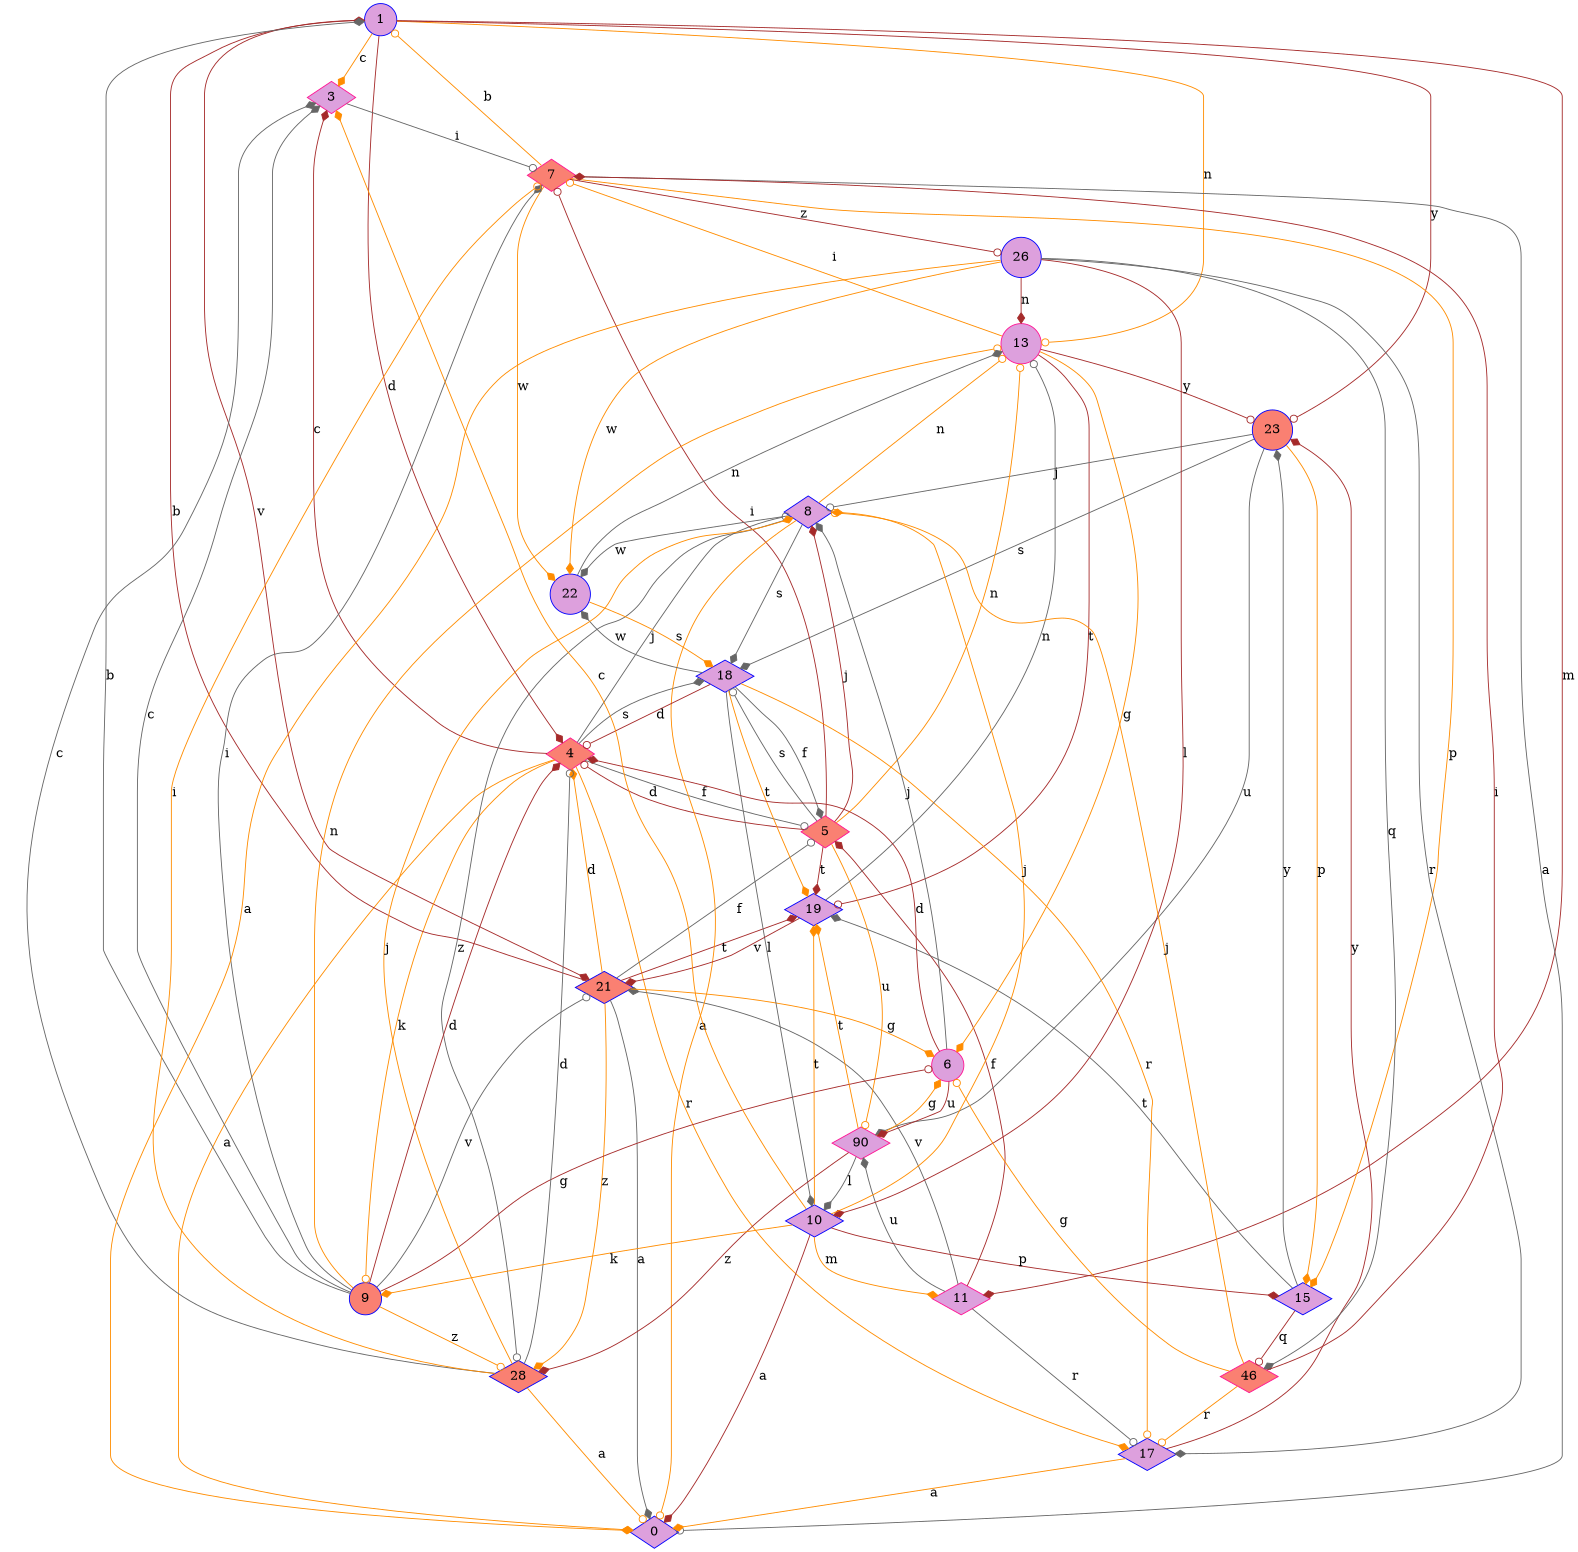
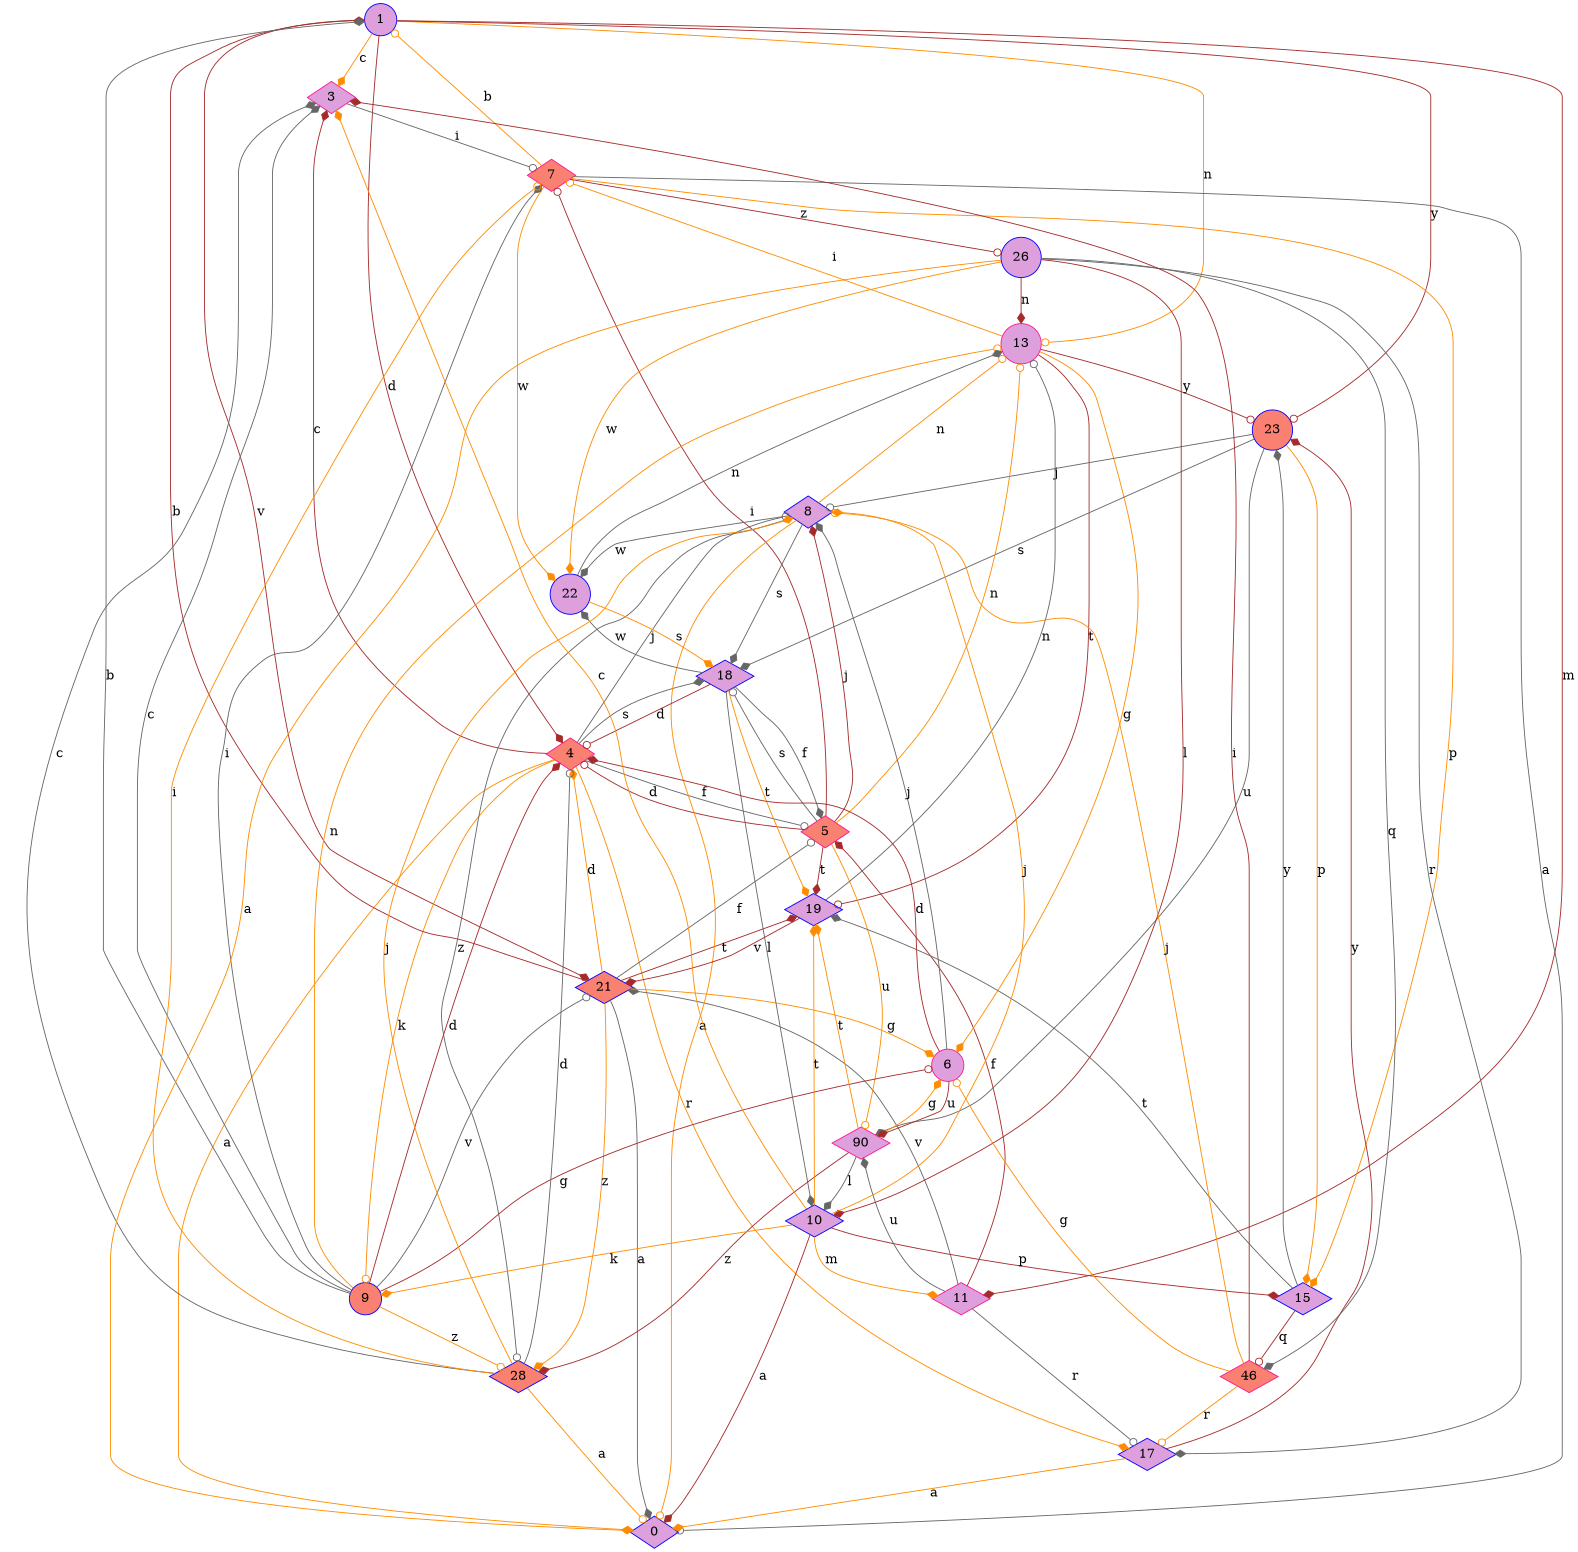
(1487, 435) -> (1230, 394)
(1098, 975) -> none
